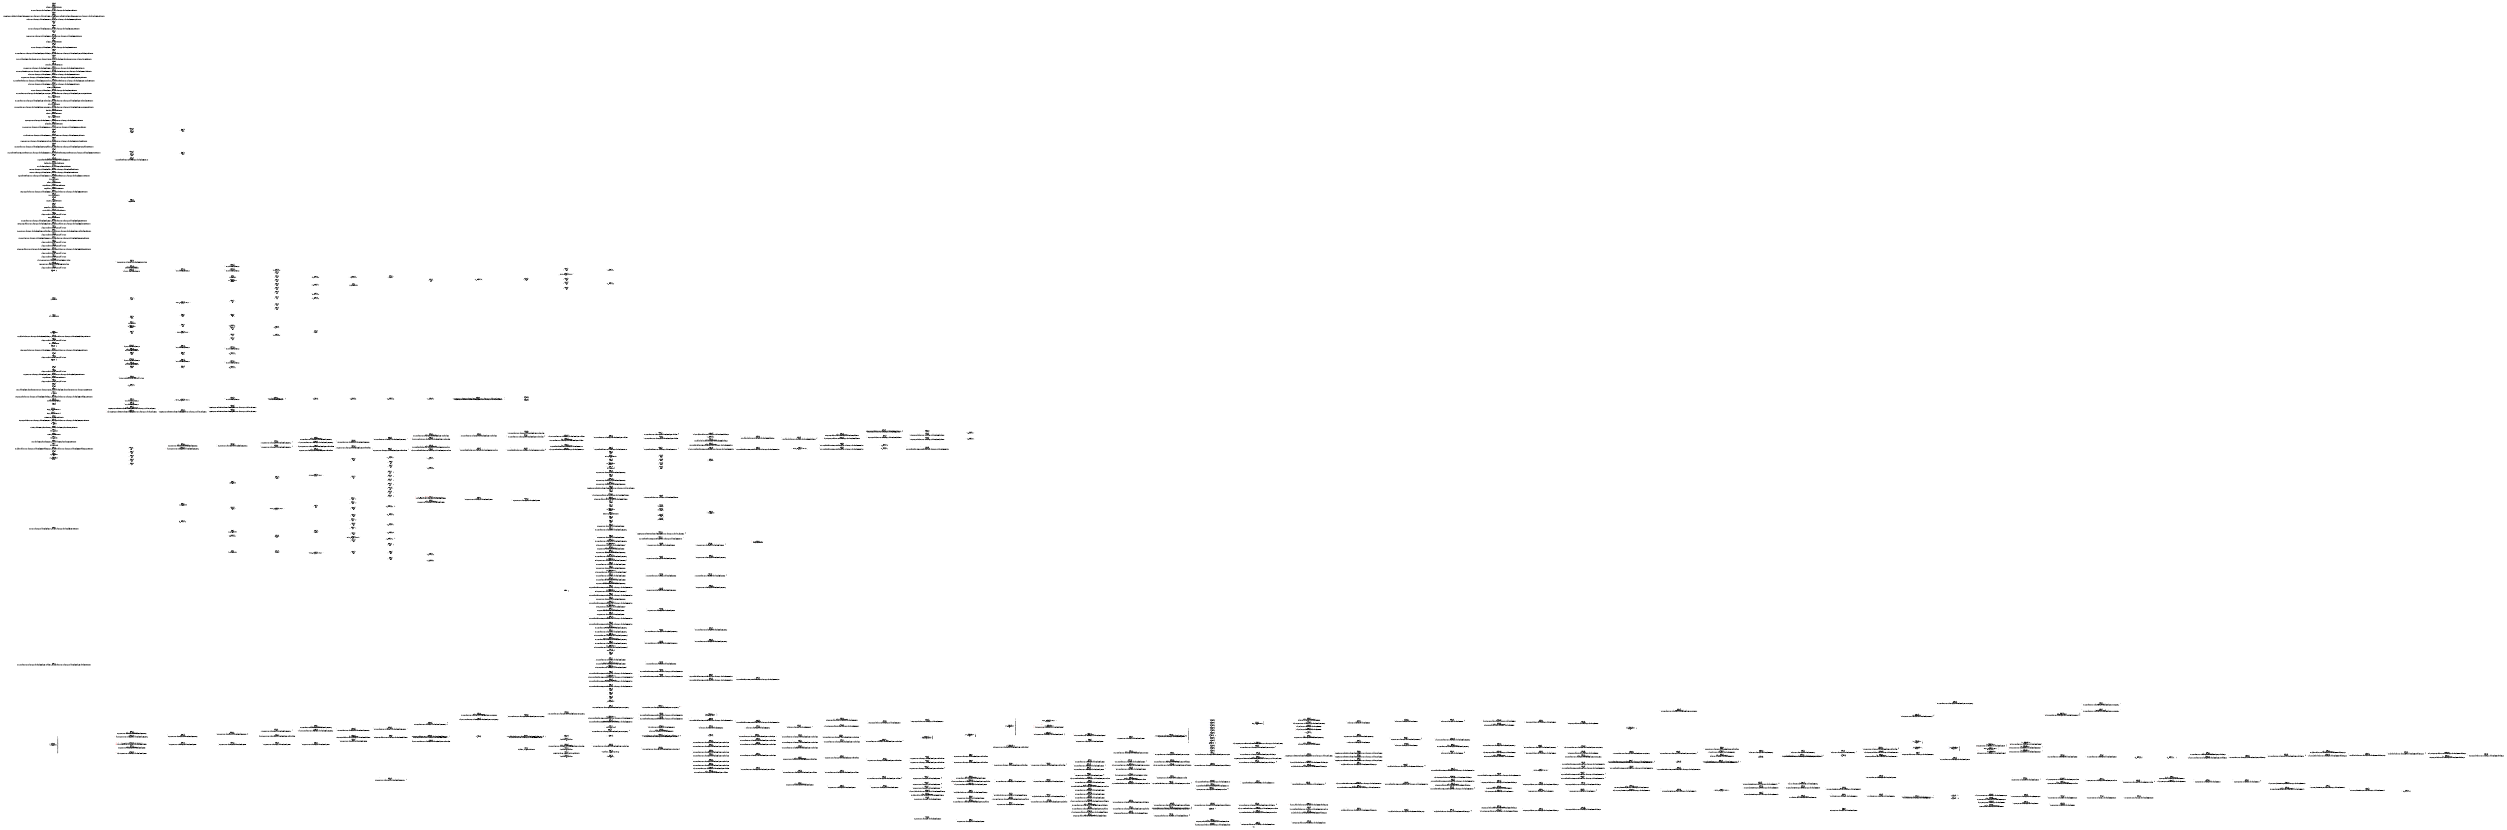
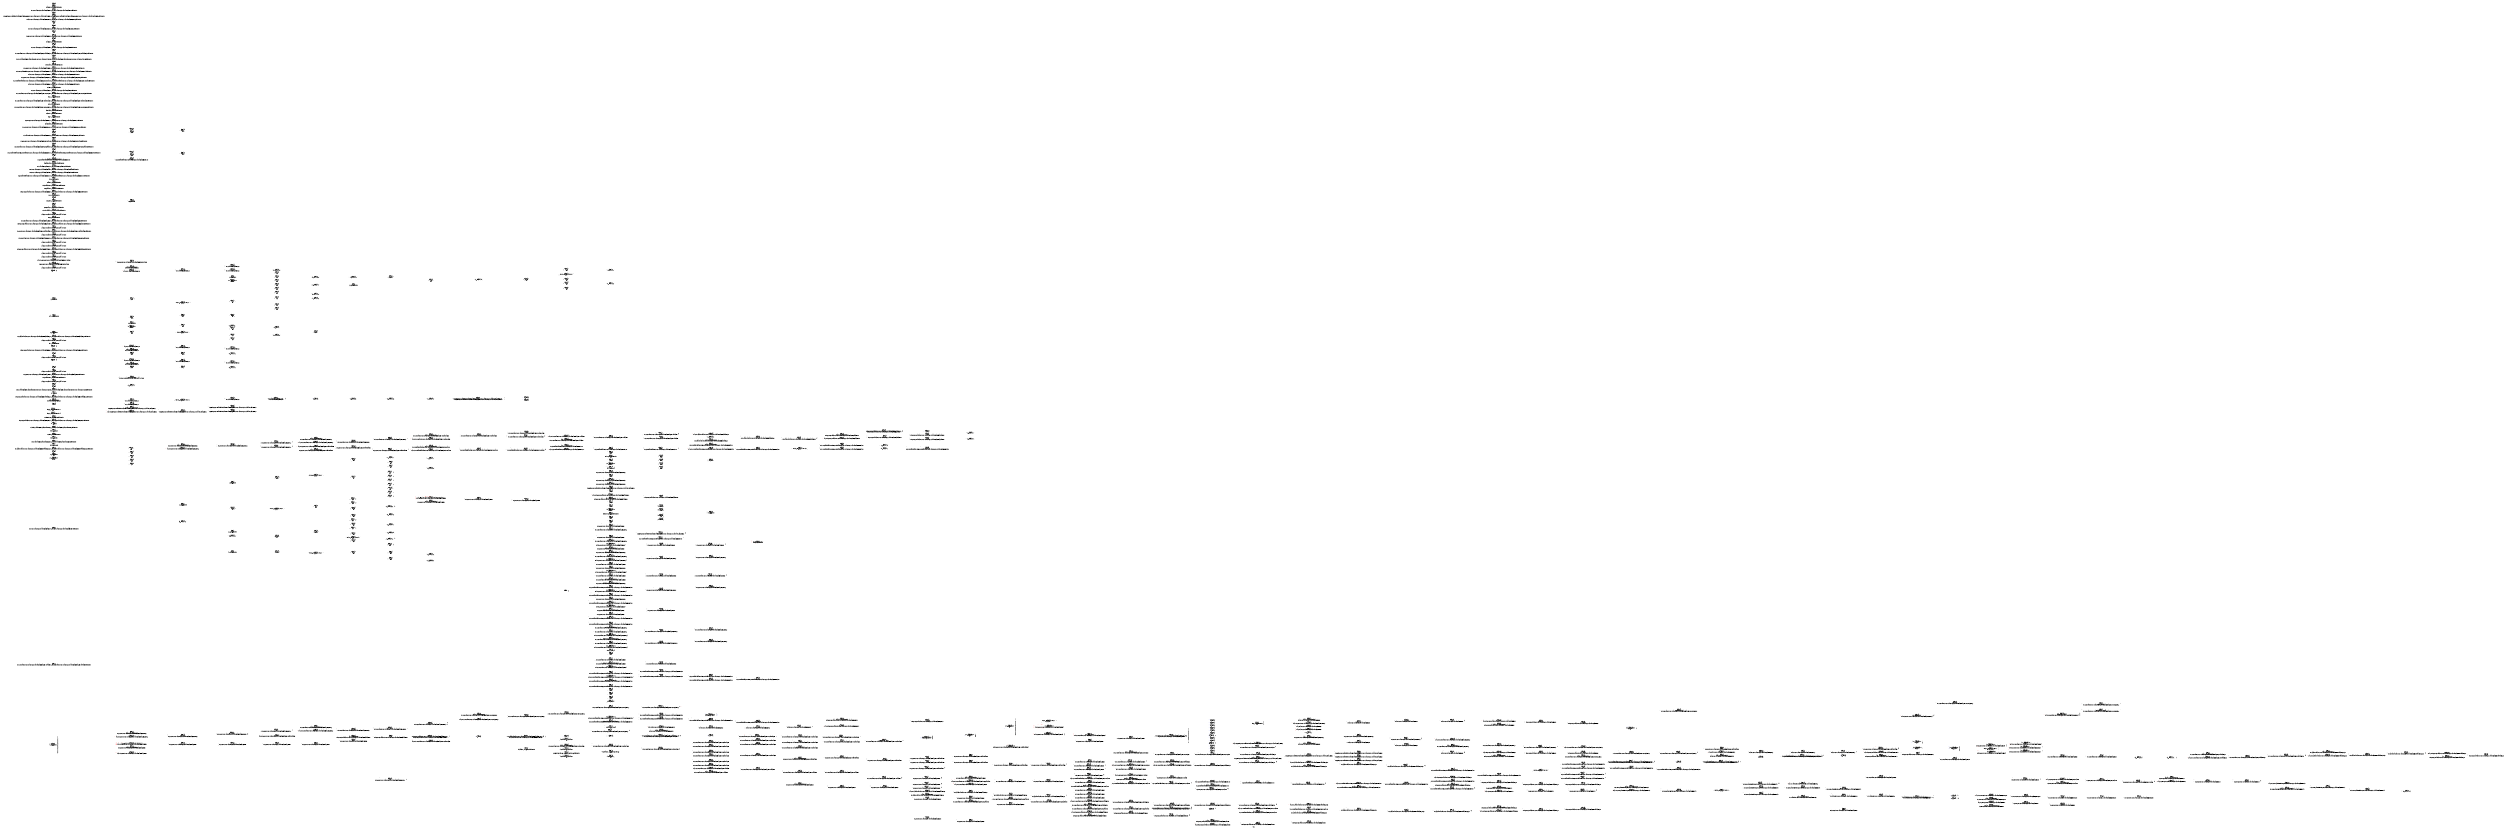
(885, 722) -> none
